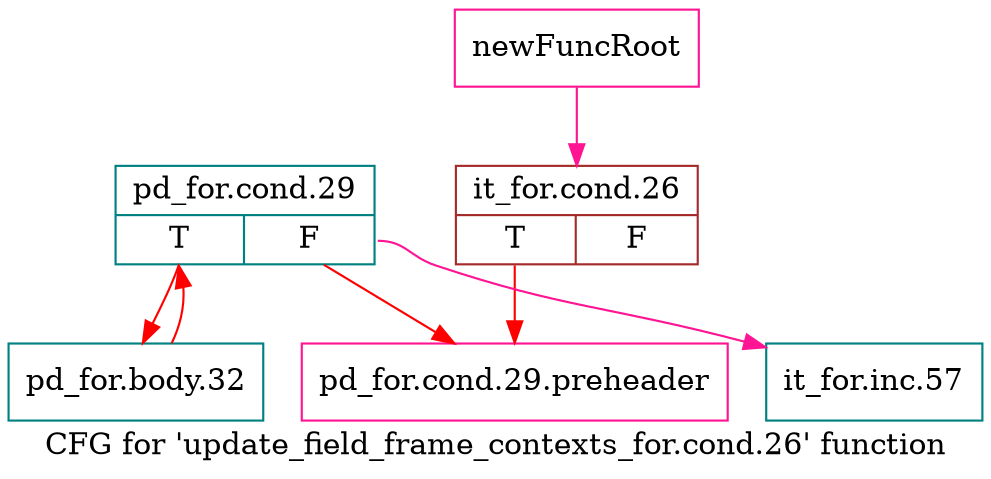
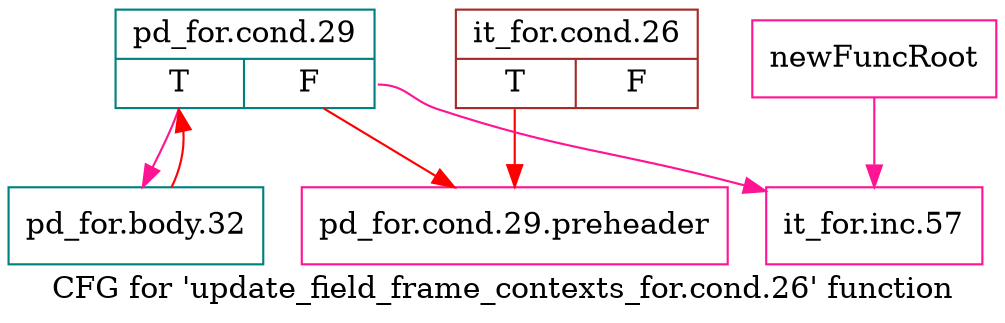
(577, 116) -> (874, 131)
(166, 295) -> (166, 139)
(874, 382) -> (874, 226)
